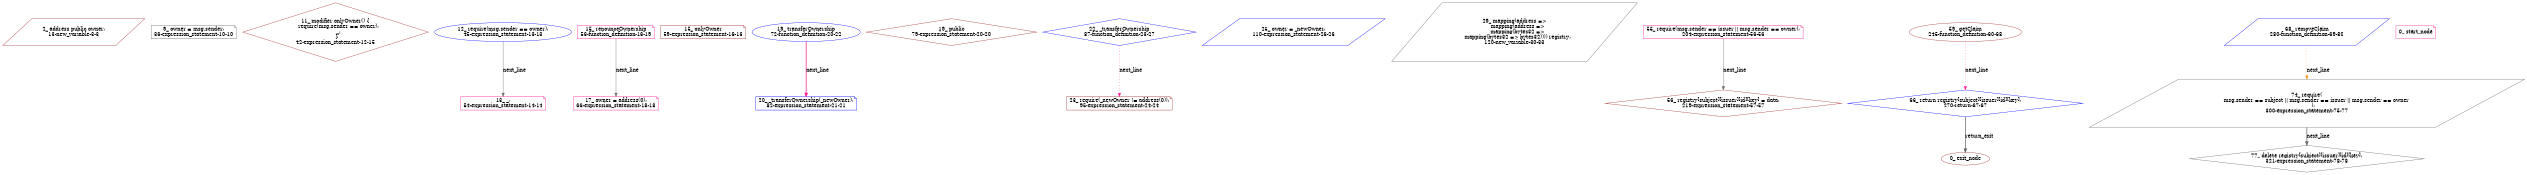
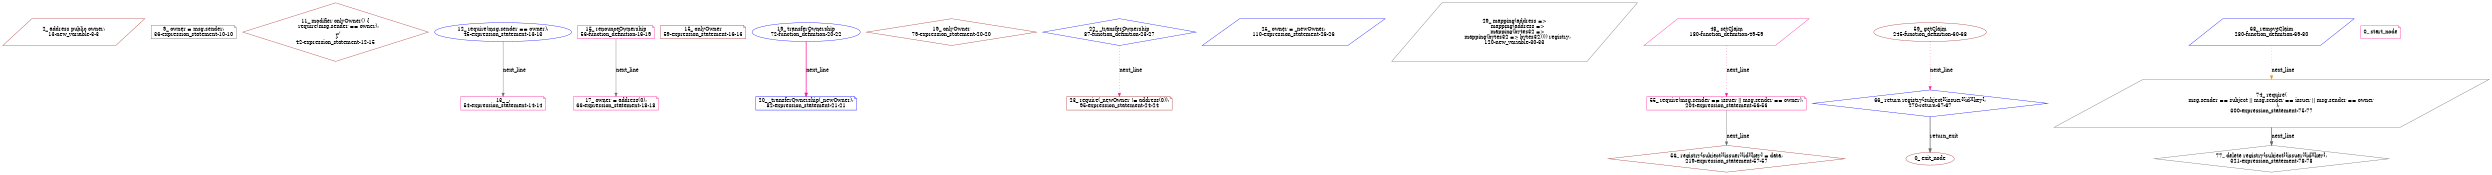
(951, 32) -> (951, 32)
none -> (1727, 32)
